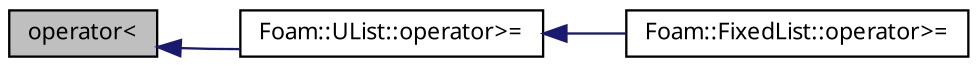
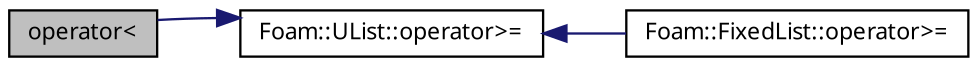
(210, 49) -> (187, 19)
